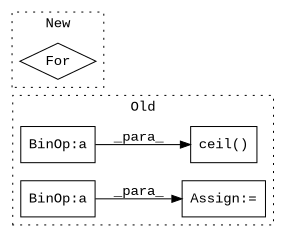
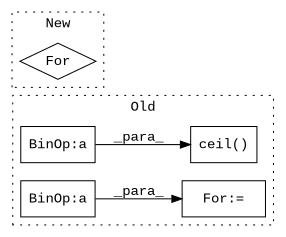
(224, 199) -> (224, 199)
